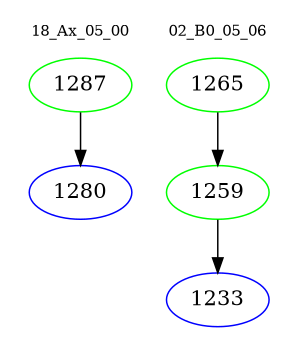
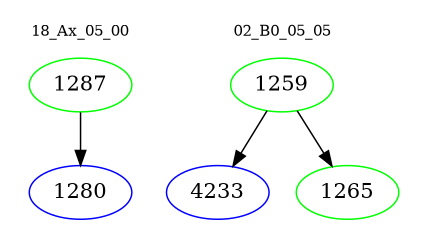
(218, 32) -> (283, 32)
(218, 131) -> (310, 132)
(218, 300) -> (218, 192)
